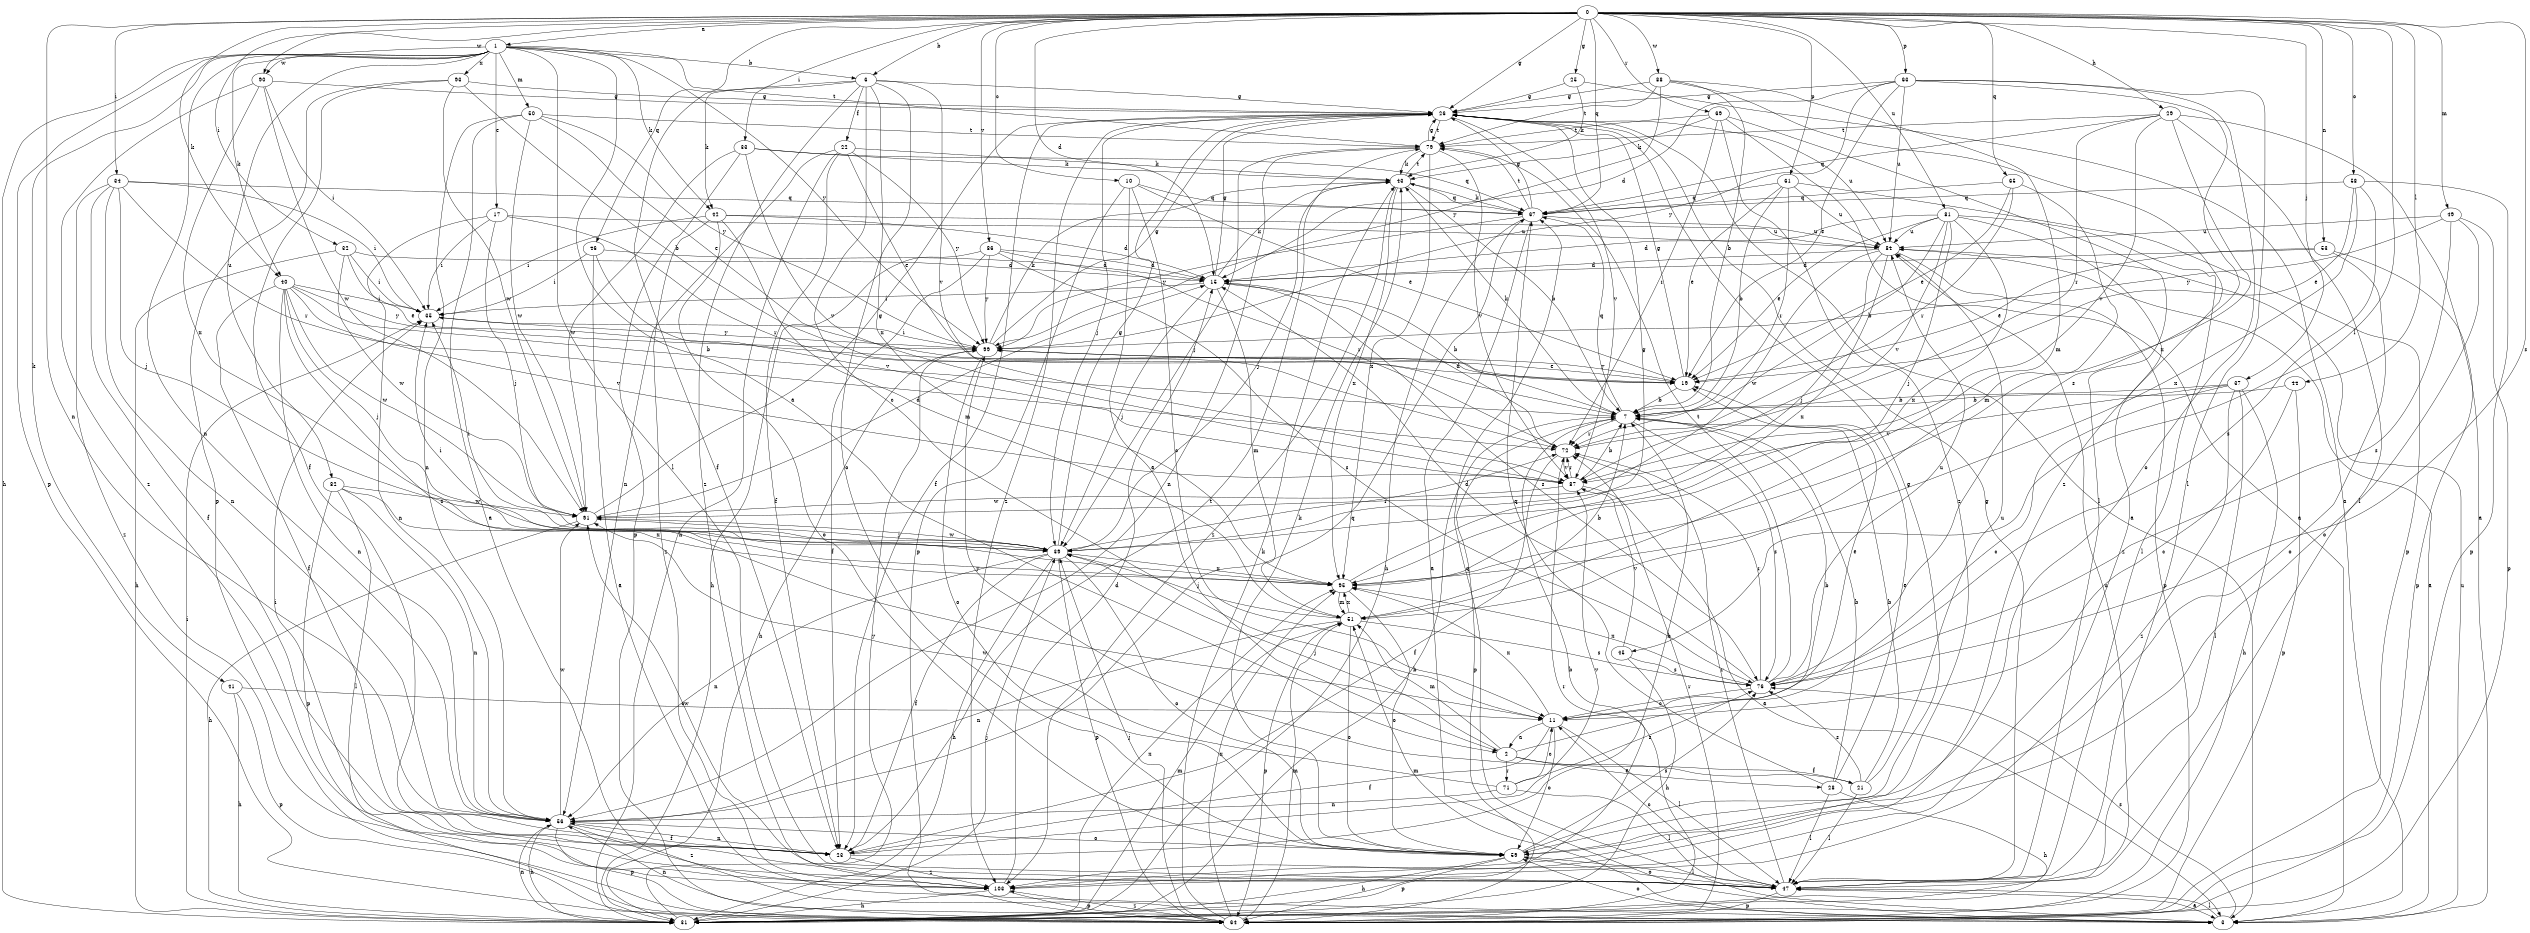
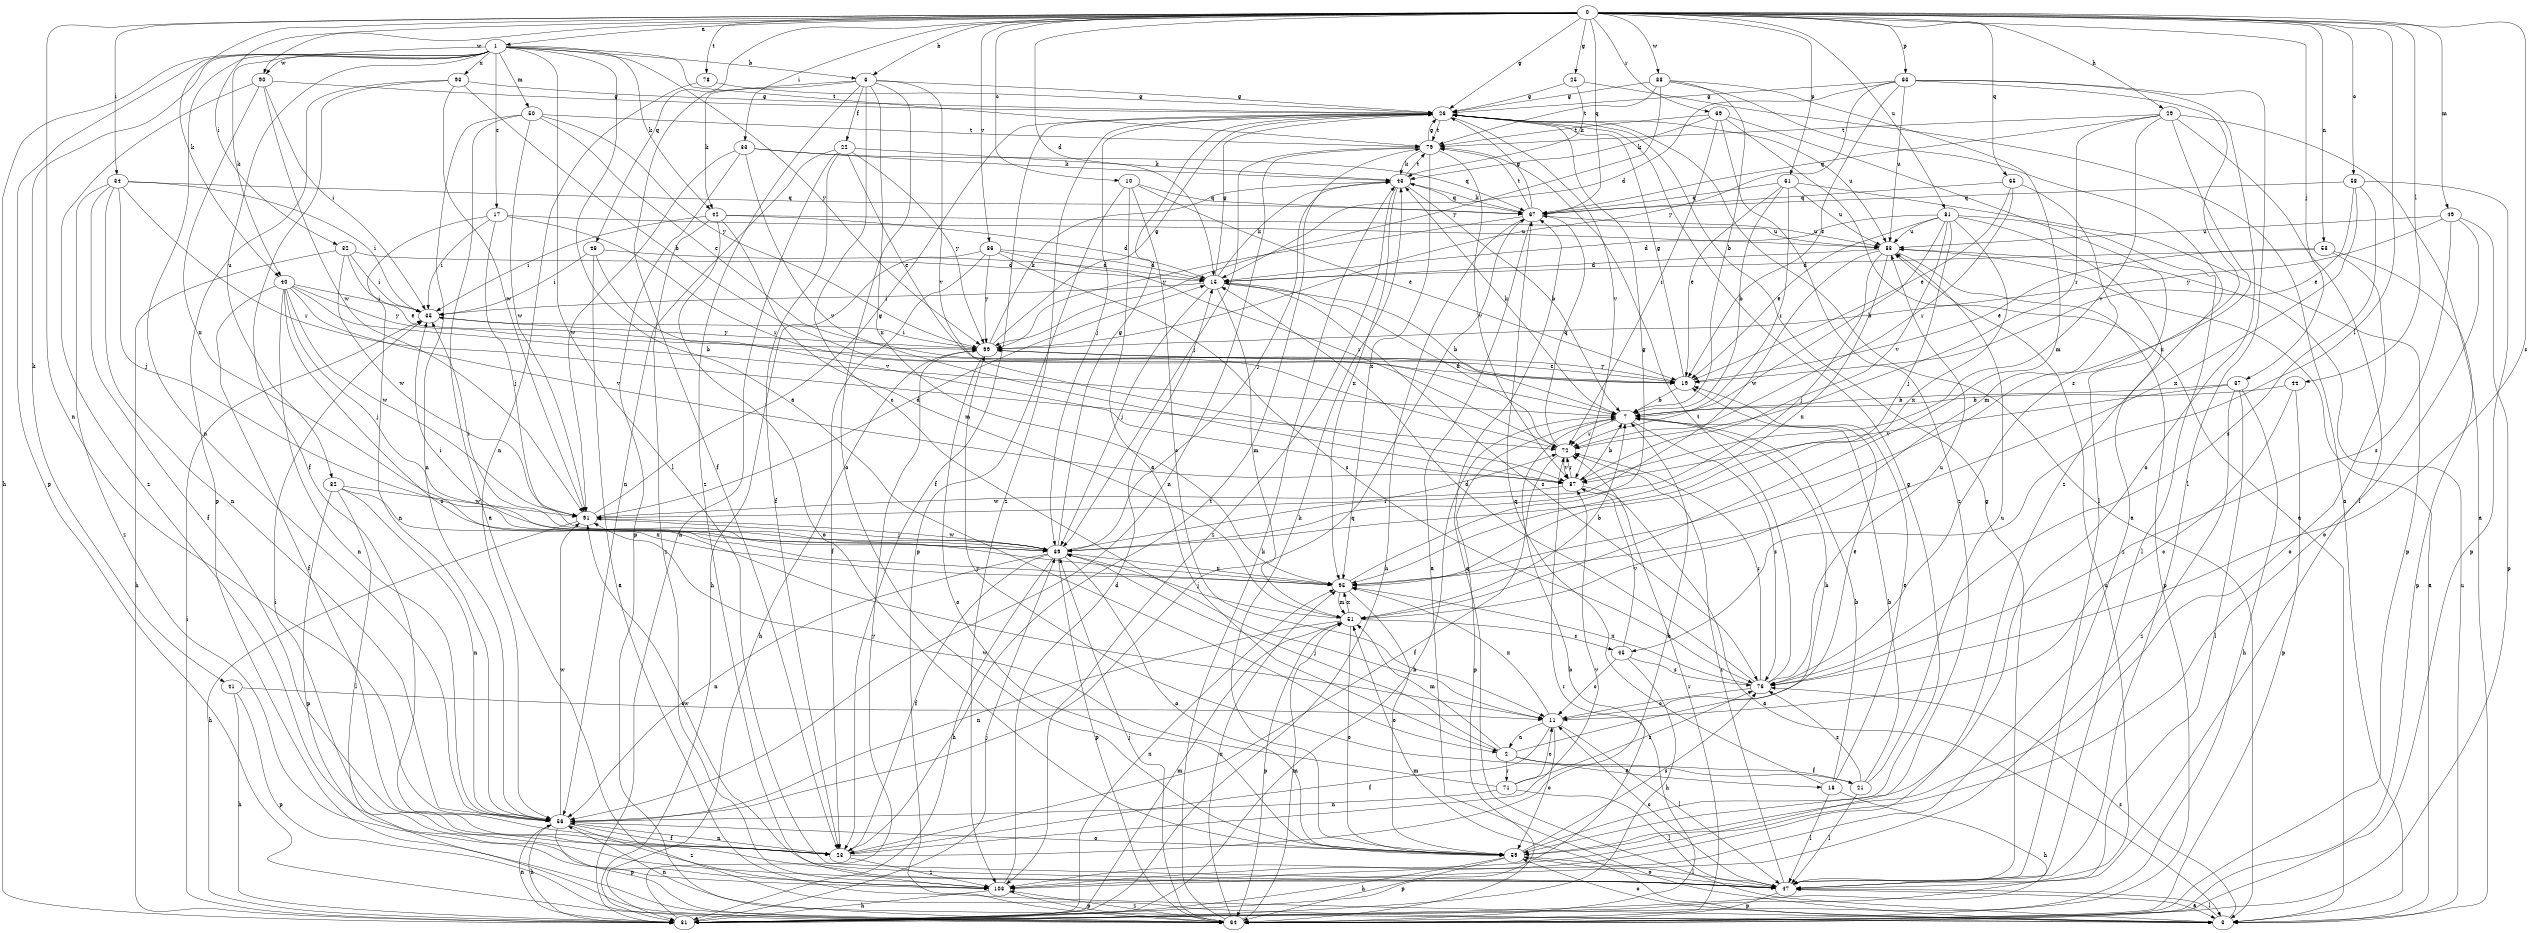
none -> (707, 80)
(1889, 249) -> (1889, 249)
(1602, 300) -> (1570, 317)
(1928, 603) -> (1589, 686)
(1545, 649) -> (1486, 626)
(1832, 788) -> (1832, 788)
